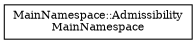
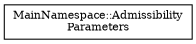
(98, 22) -> (98, 22)
